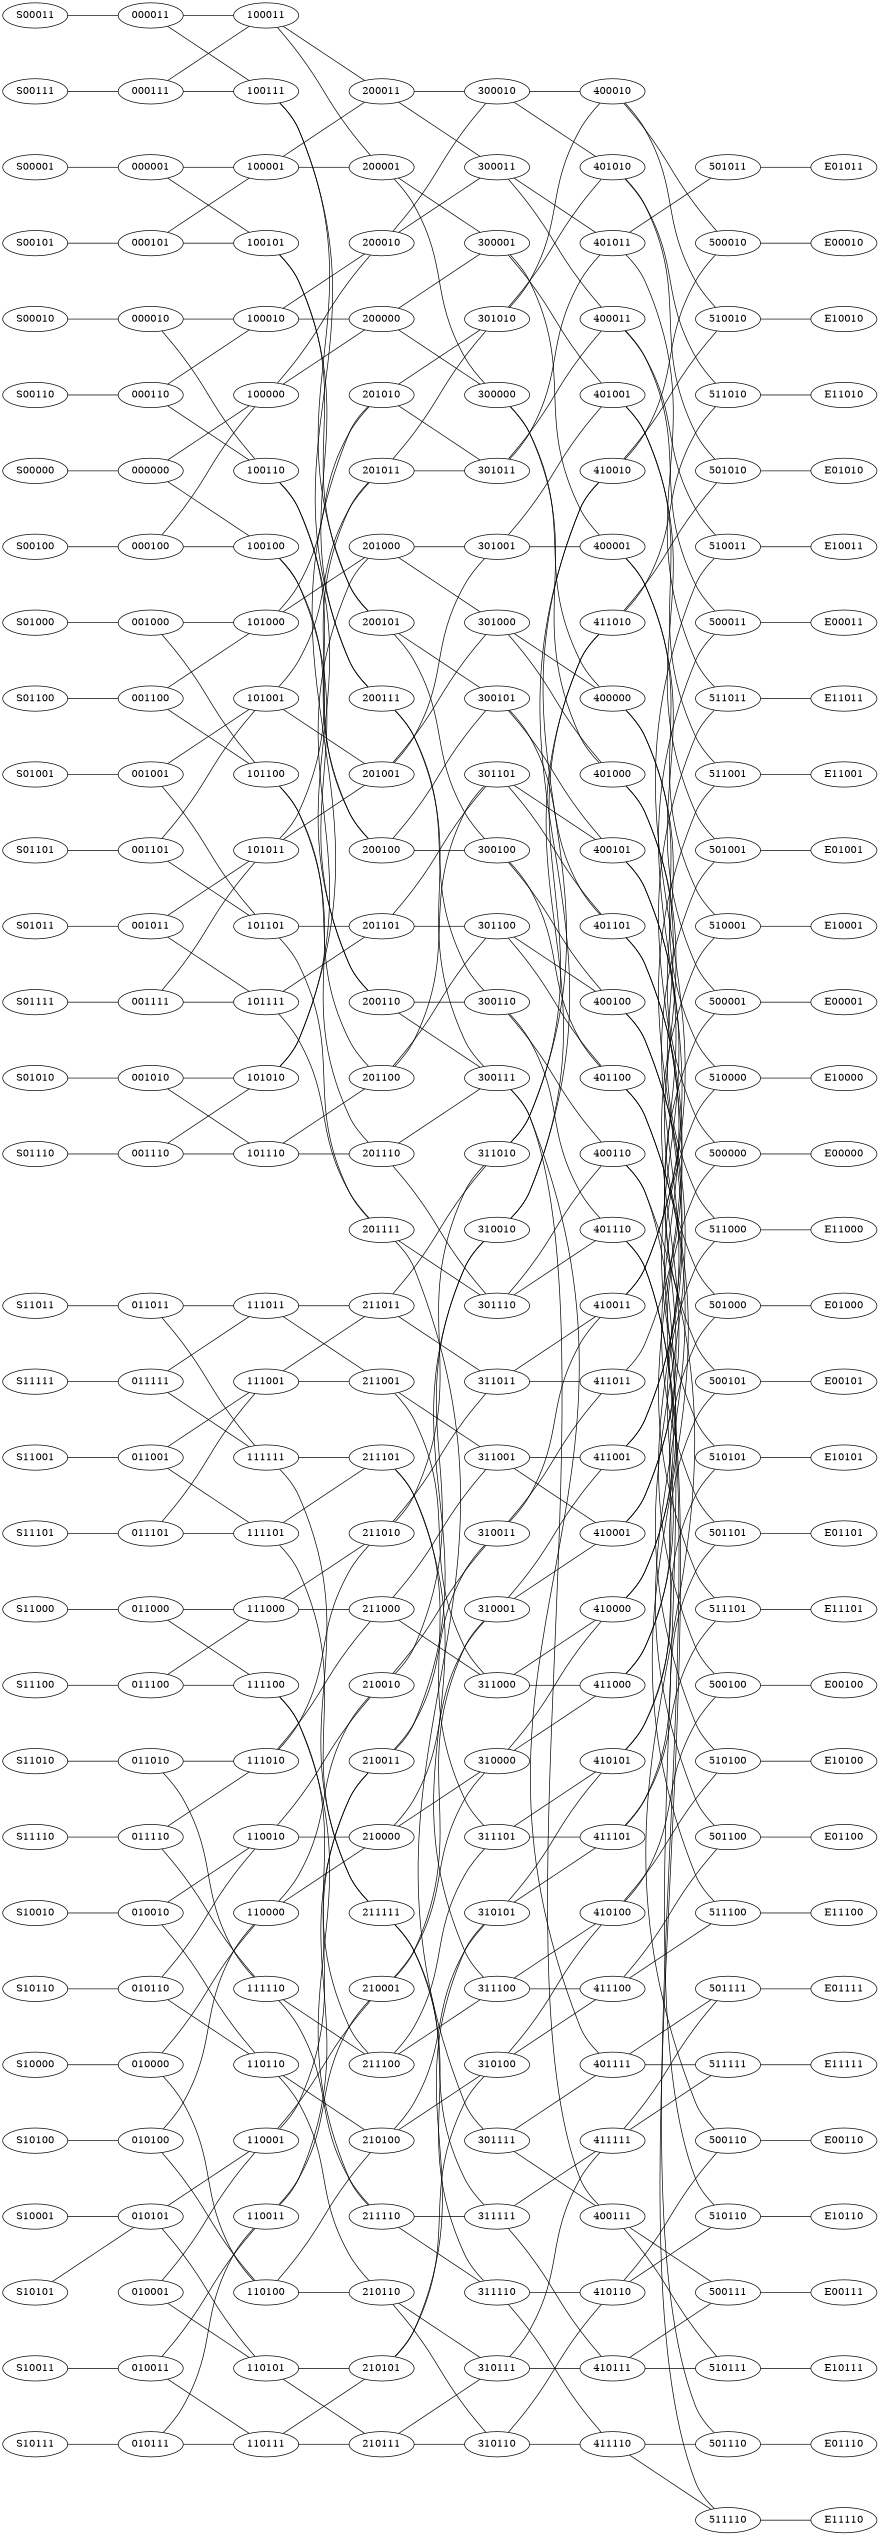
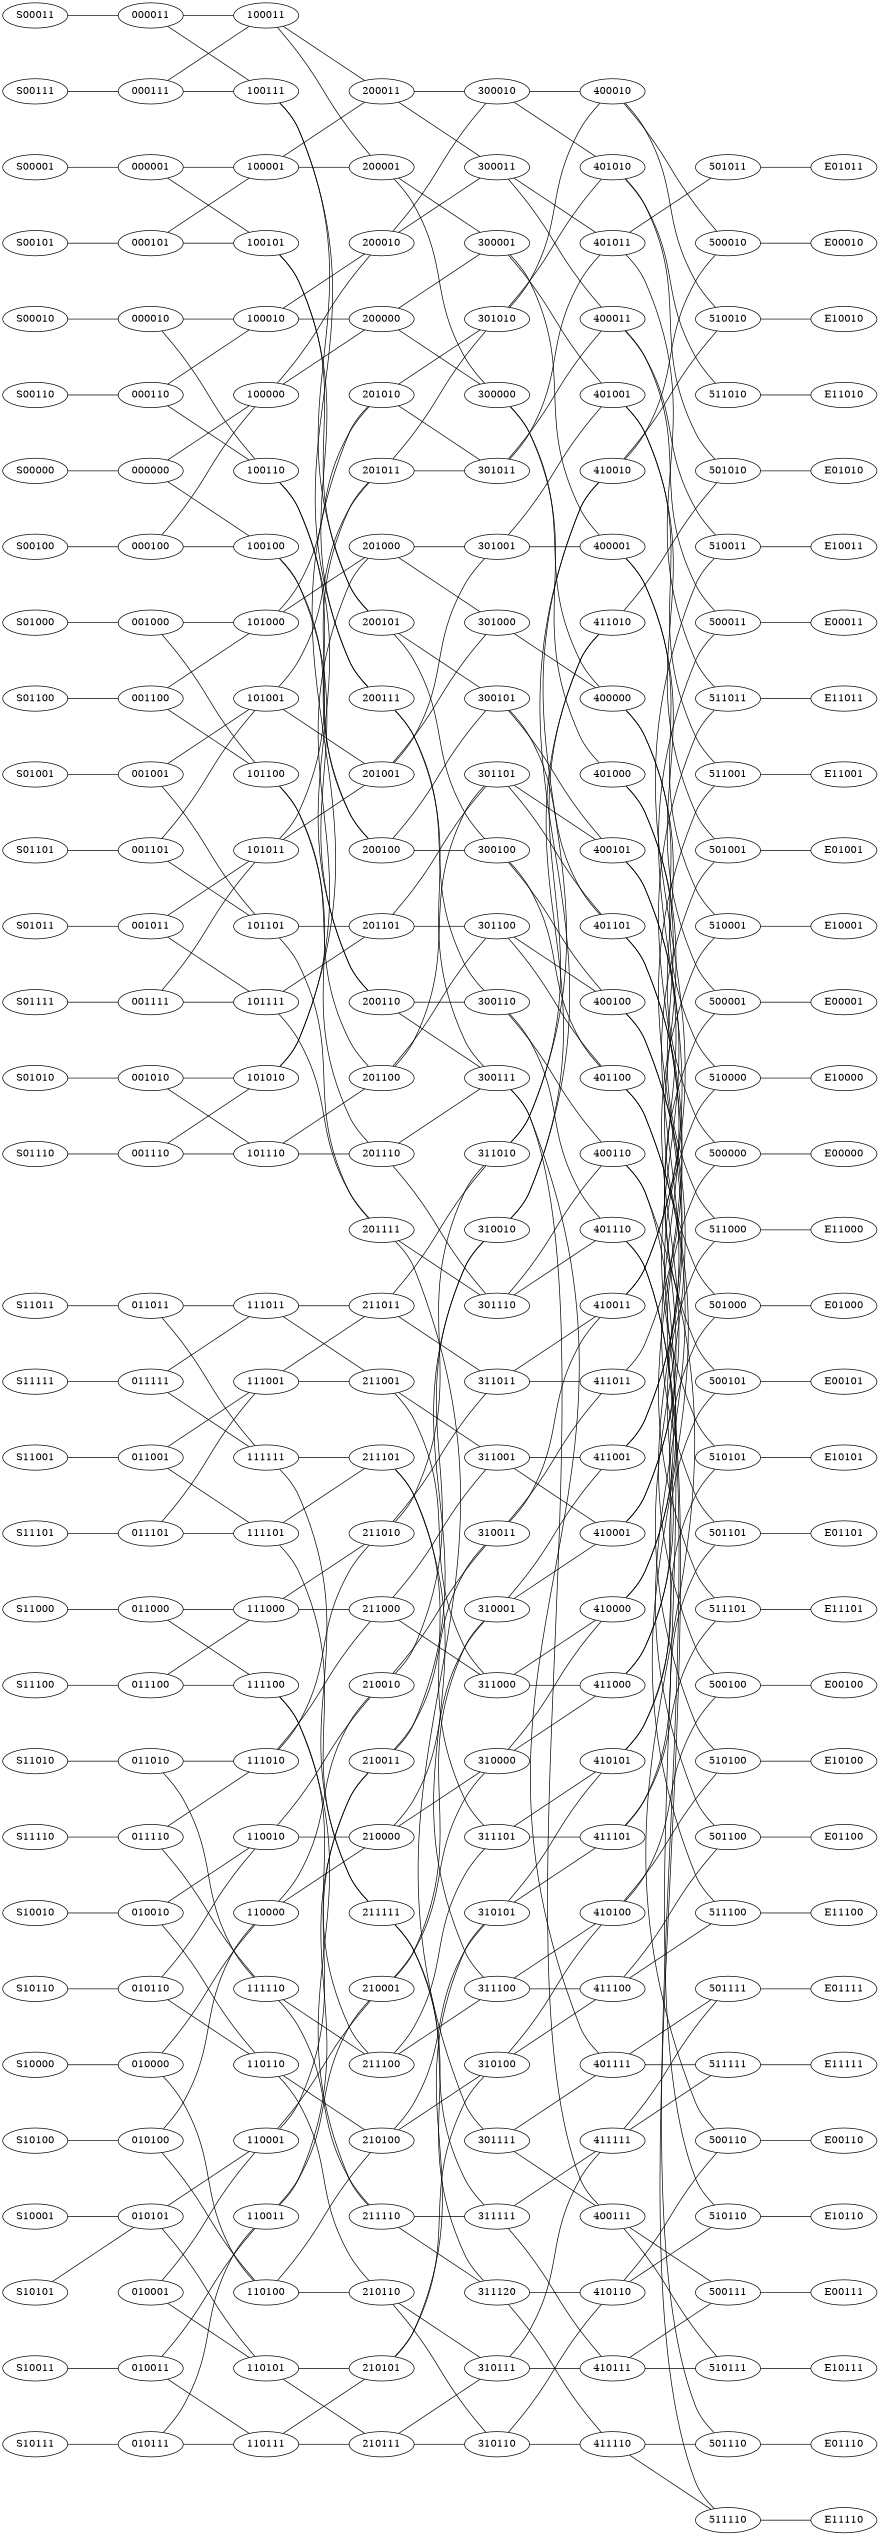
(676, 481) -> none
(555, 699) -> none
(497, 2292) -> (497, 2292)
